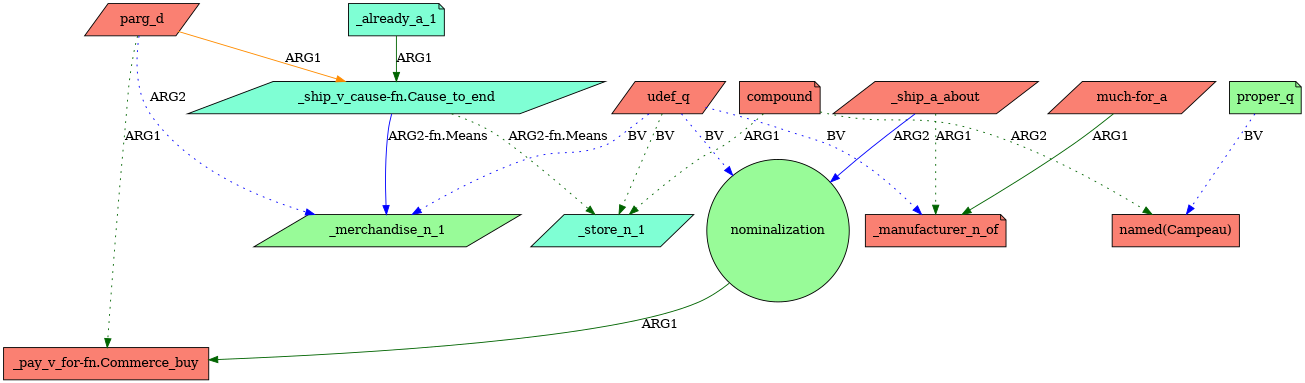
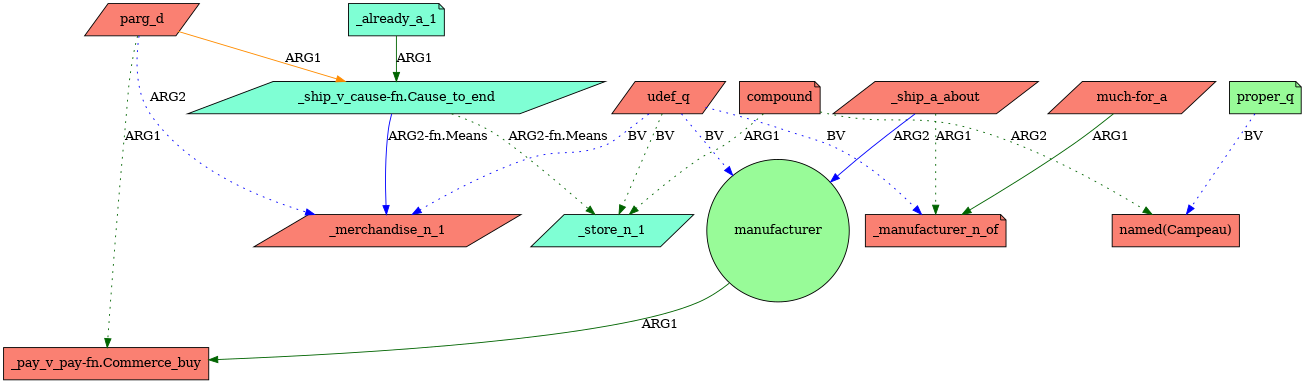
(387, 231) -> (387, 231)
(778, 231) -> (778, 231)
(106, 364) -> (106, 364)
